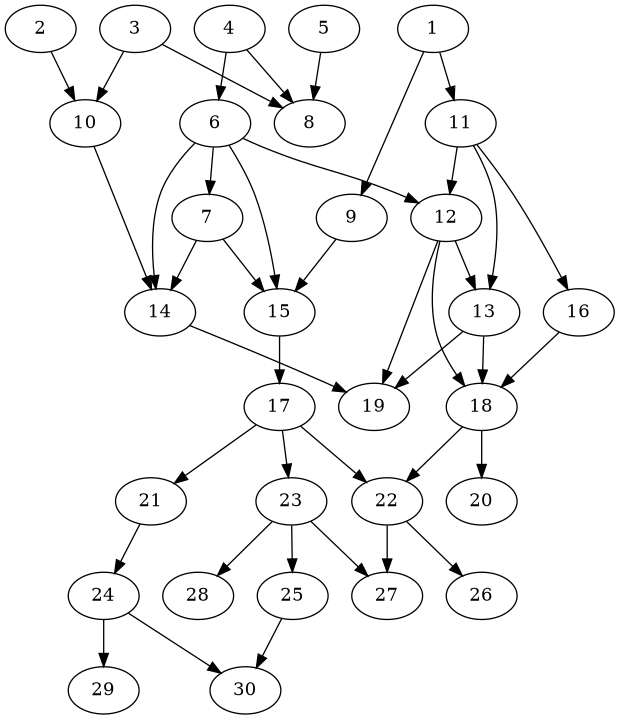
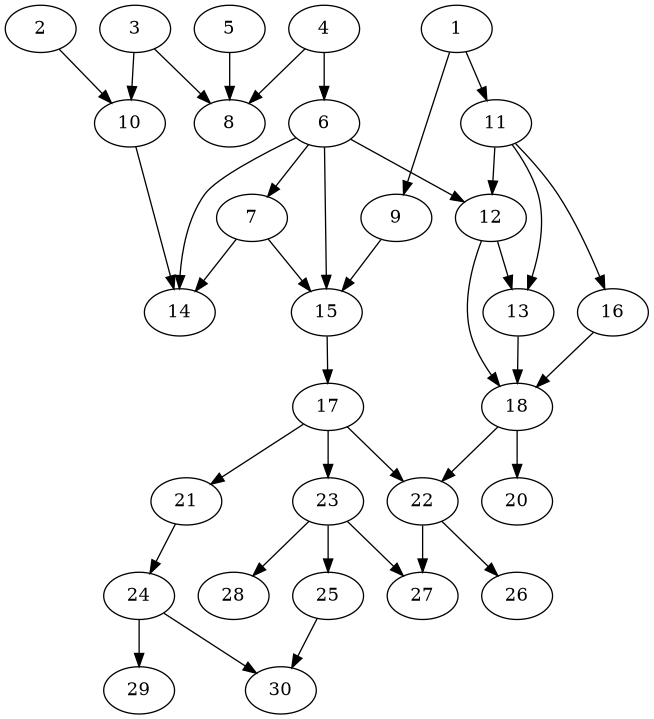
(374, 407) -> none
